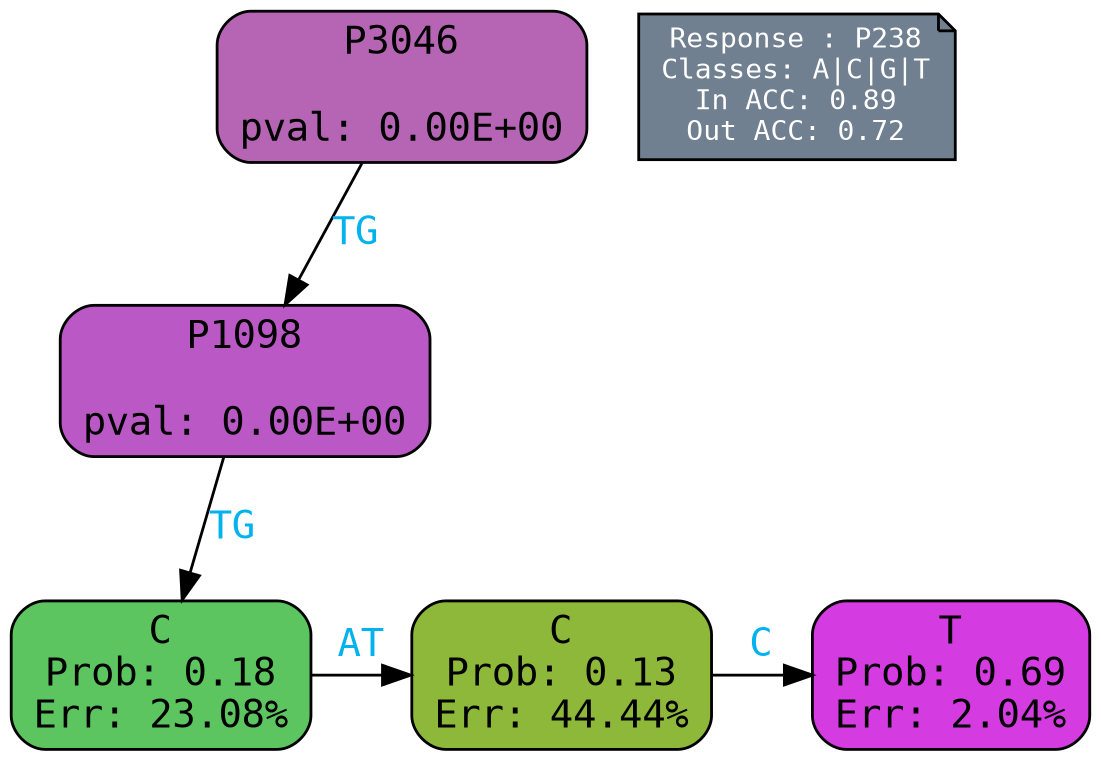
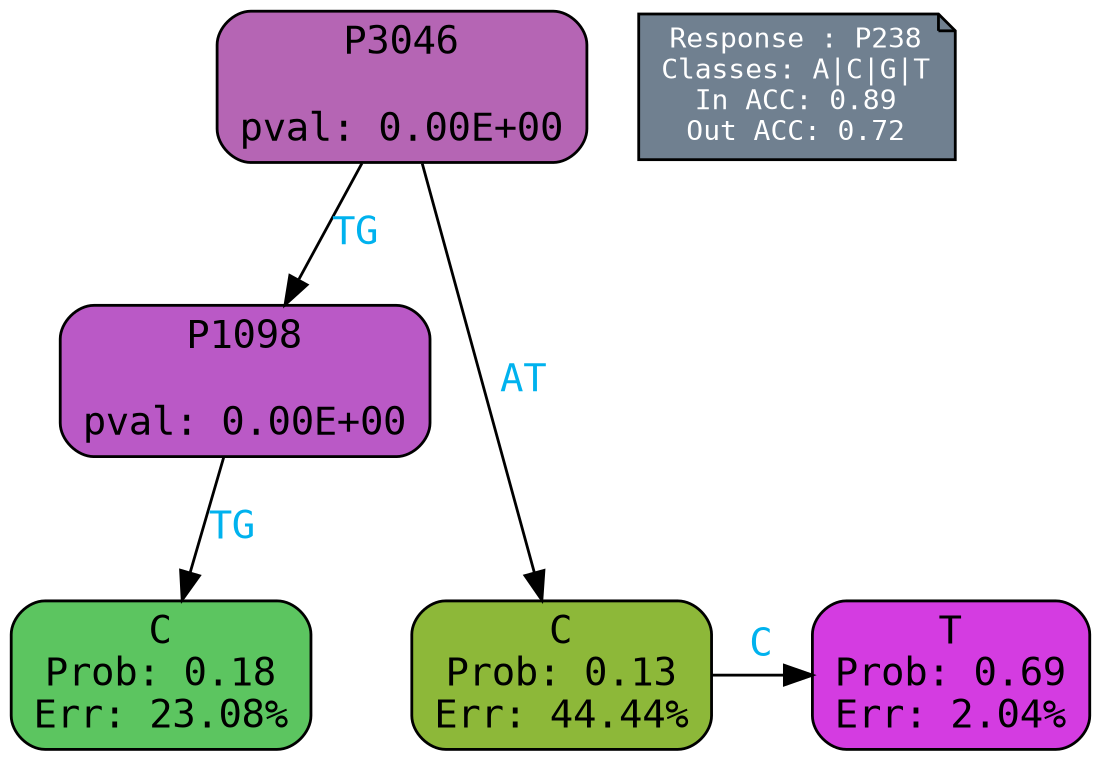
(347, 675) -> (478, 368)
